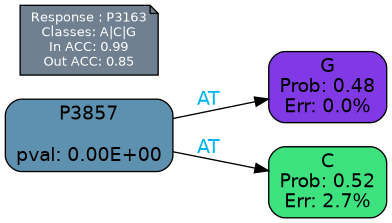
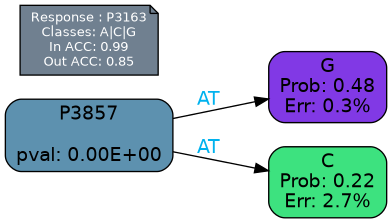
(328, 87) -> (328, 87)
(328, 182) -> (328, 182)
